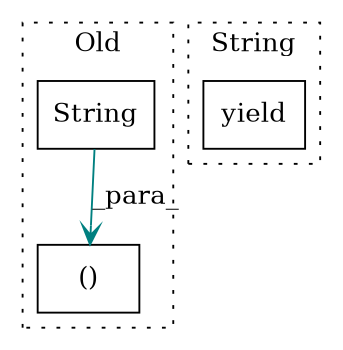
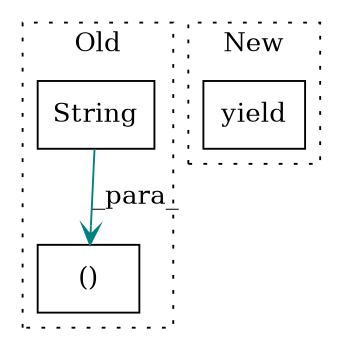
(254, 44) -> (254, 44)
